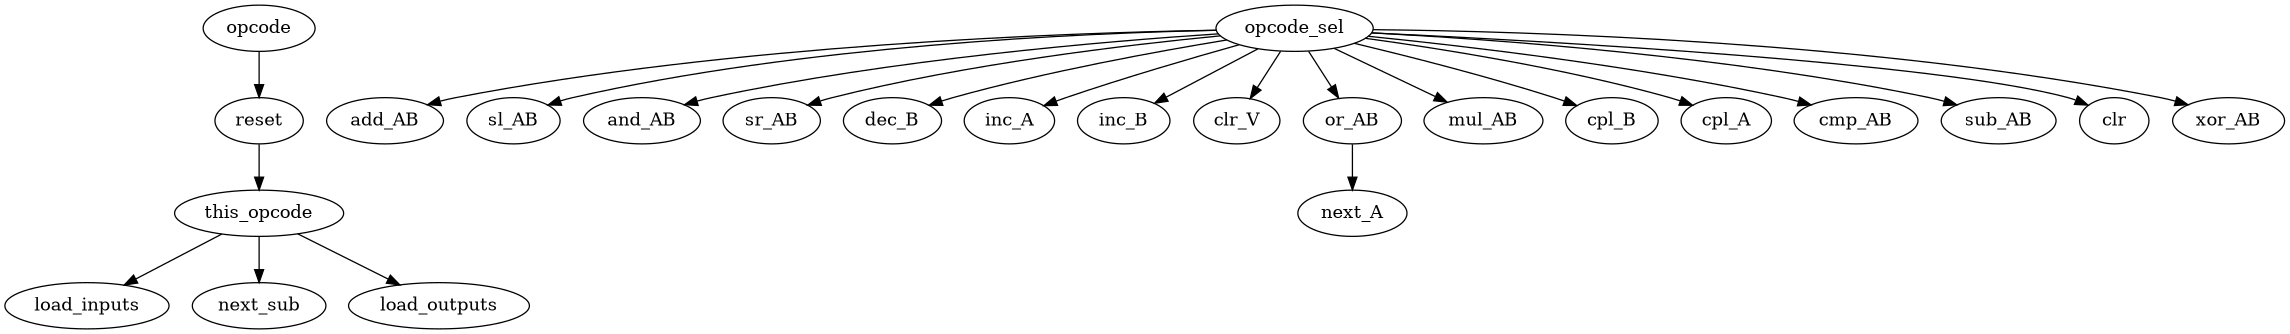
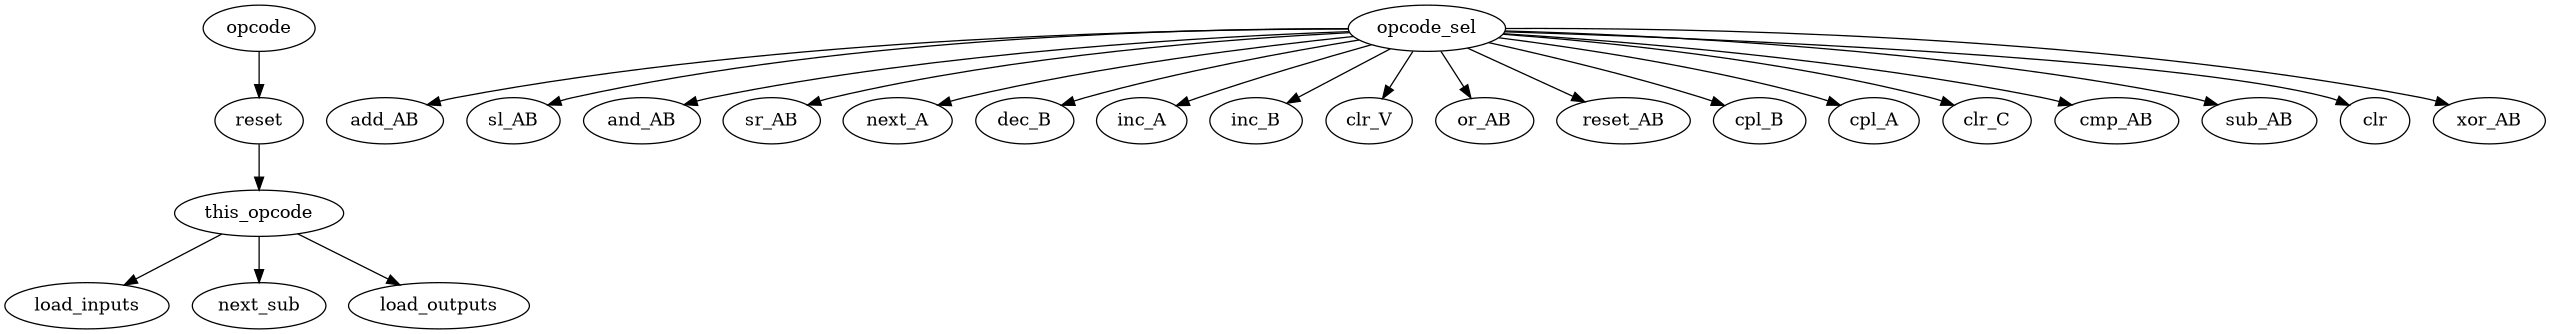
(1483, 121) -> (1624, 121)
none -> (1987, 121)
(1352, 161) -> (1151, 62)
